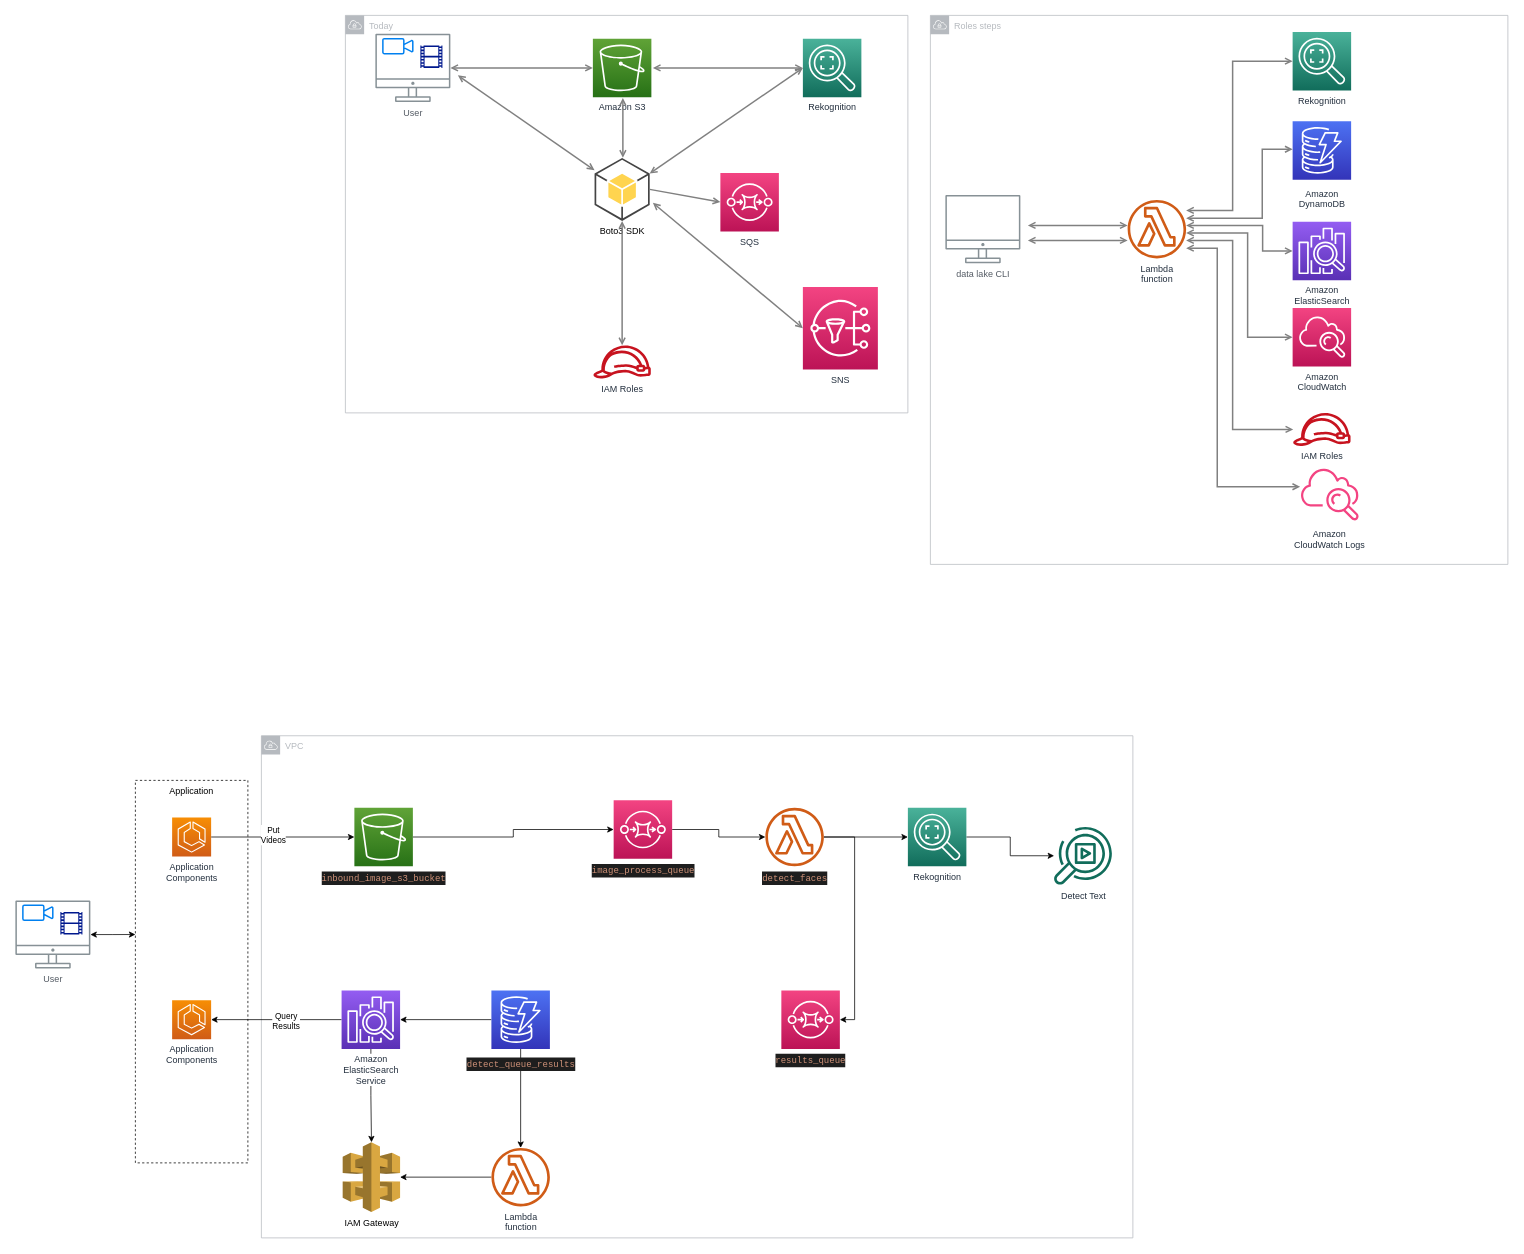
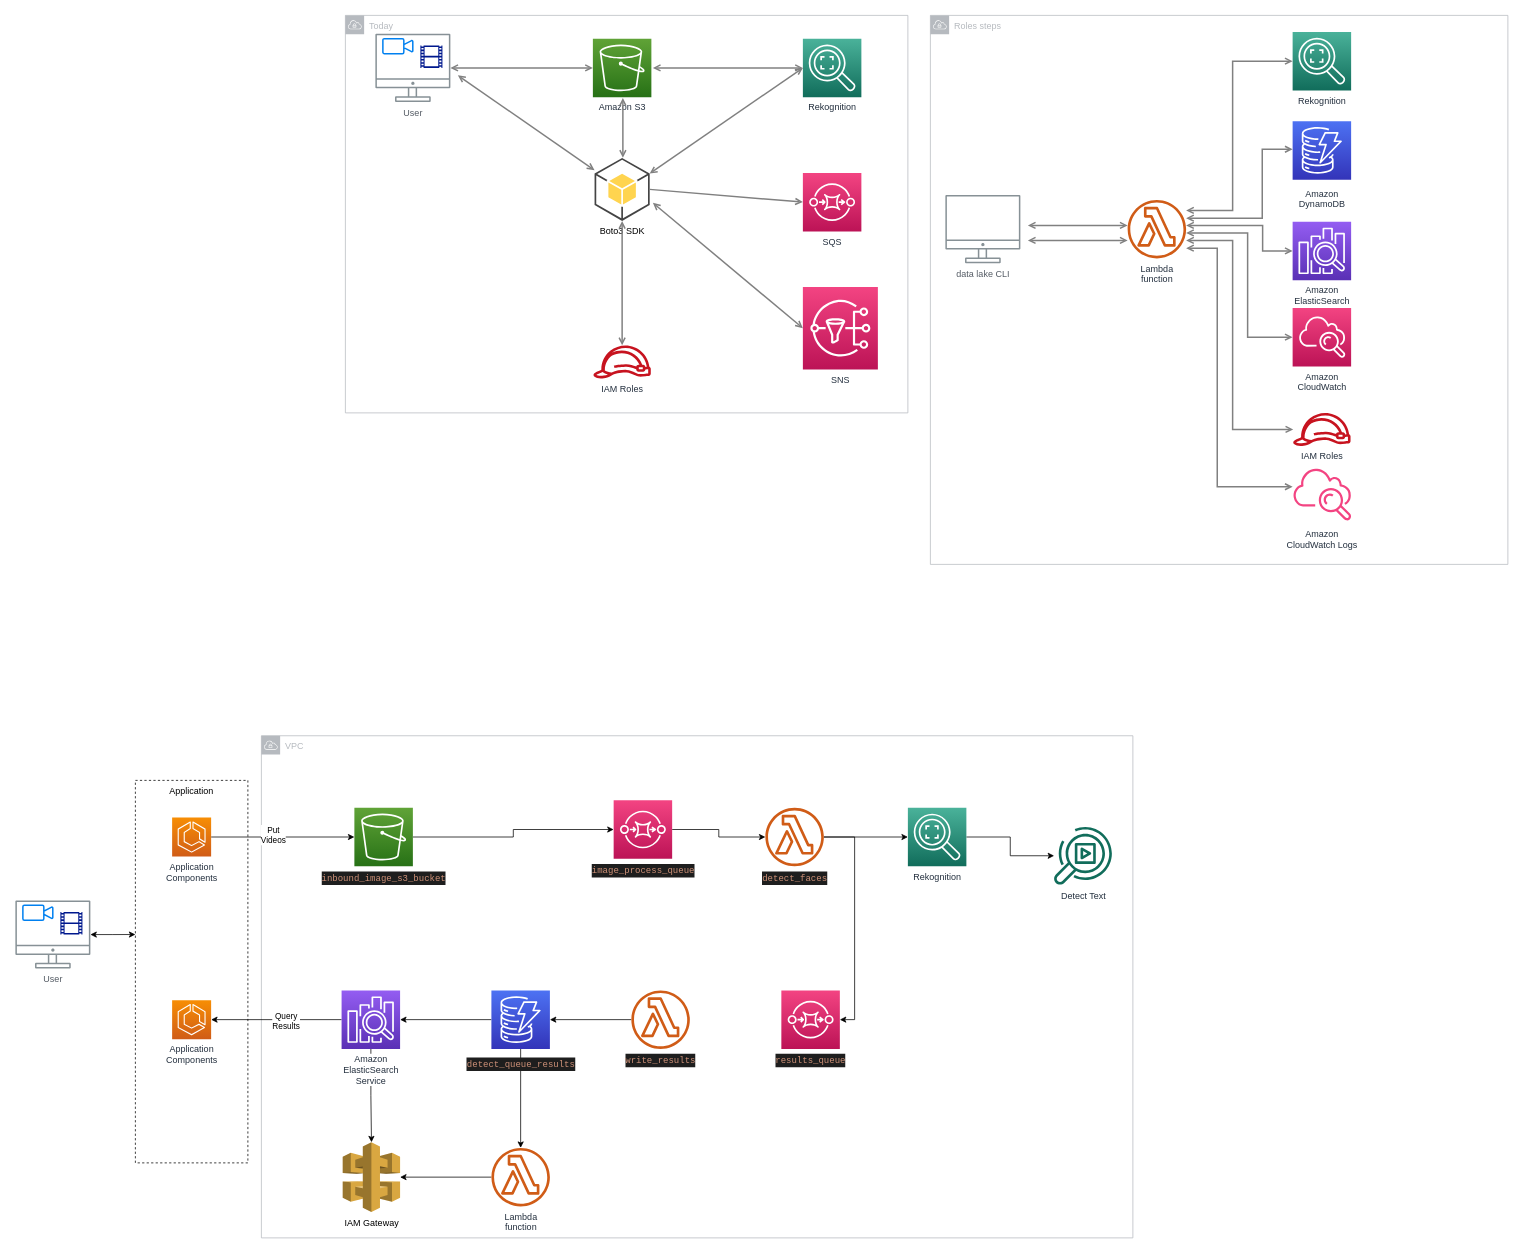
(750, 202) -> (832, 202)
(1329, 495) -> (1322, 495)
none -> (593, 1020)
none -> (661, 1020)
